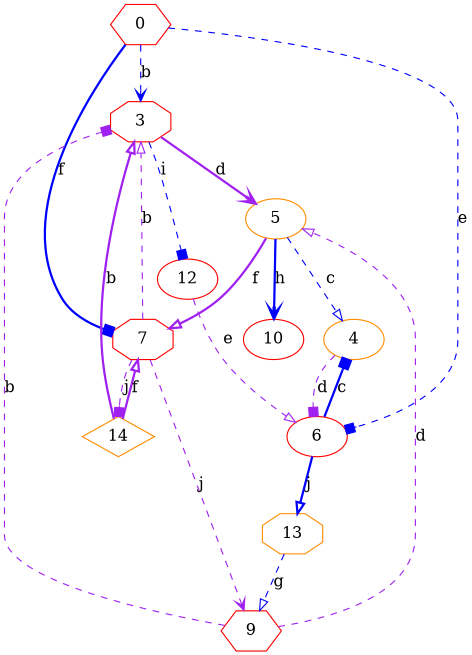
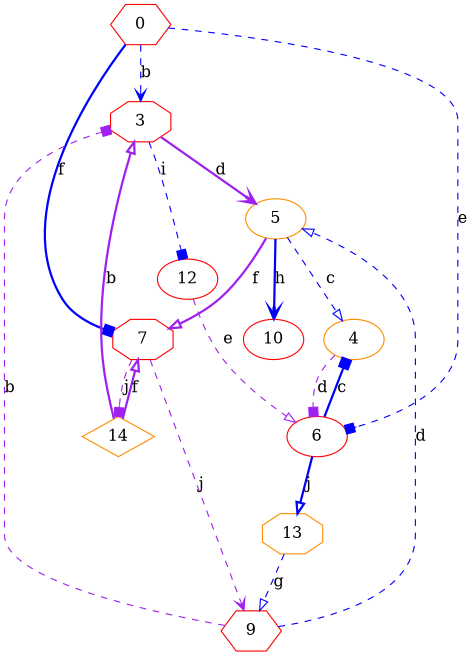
(142, 236) -> none
(415, 448) -> (415, 448)
